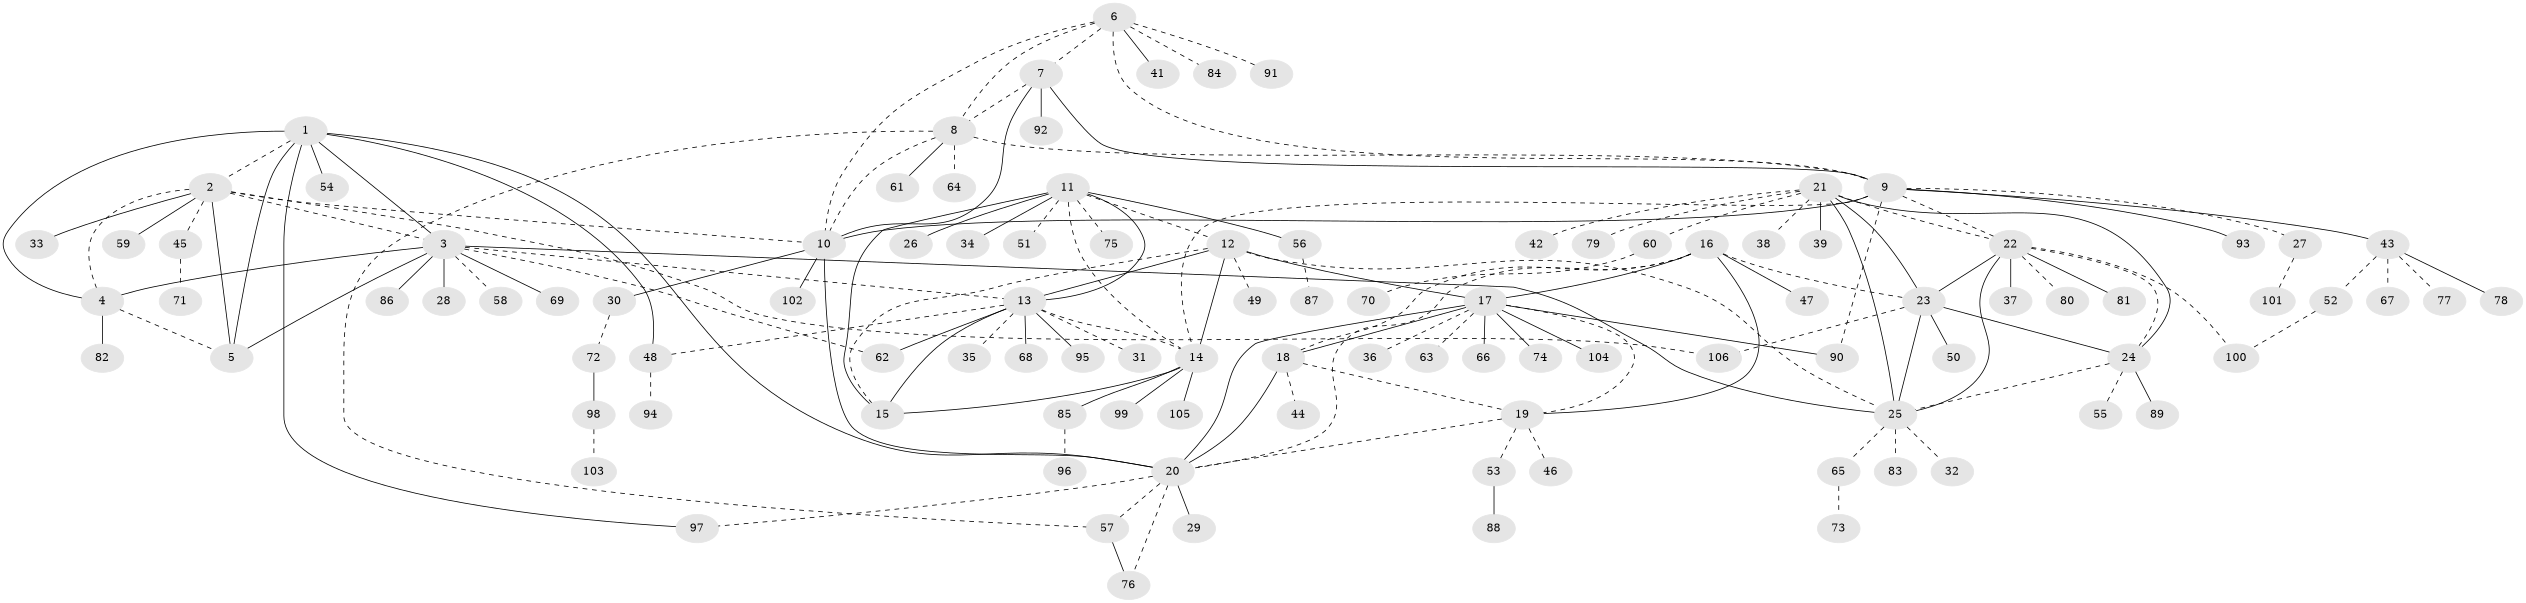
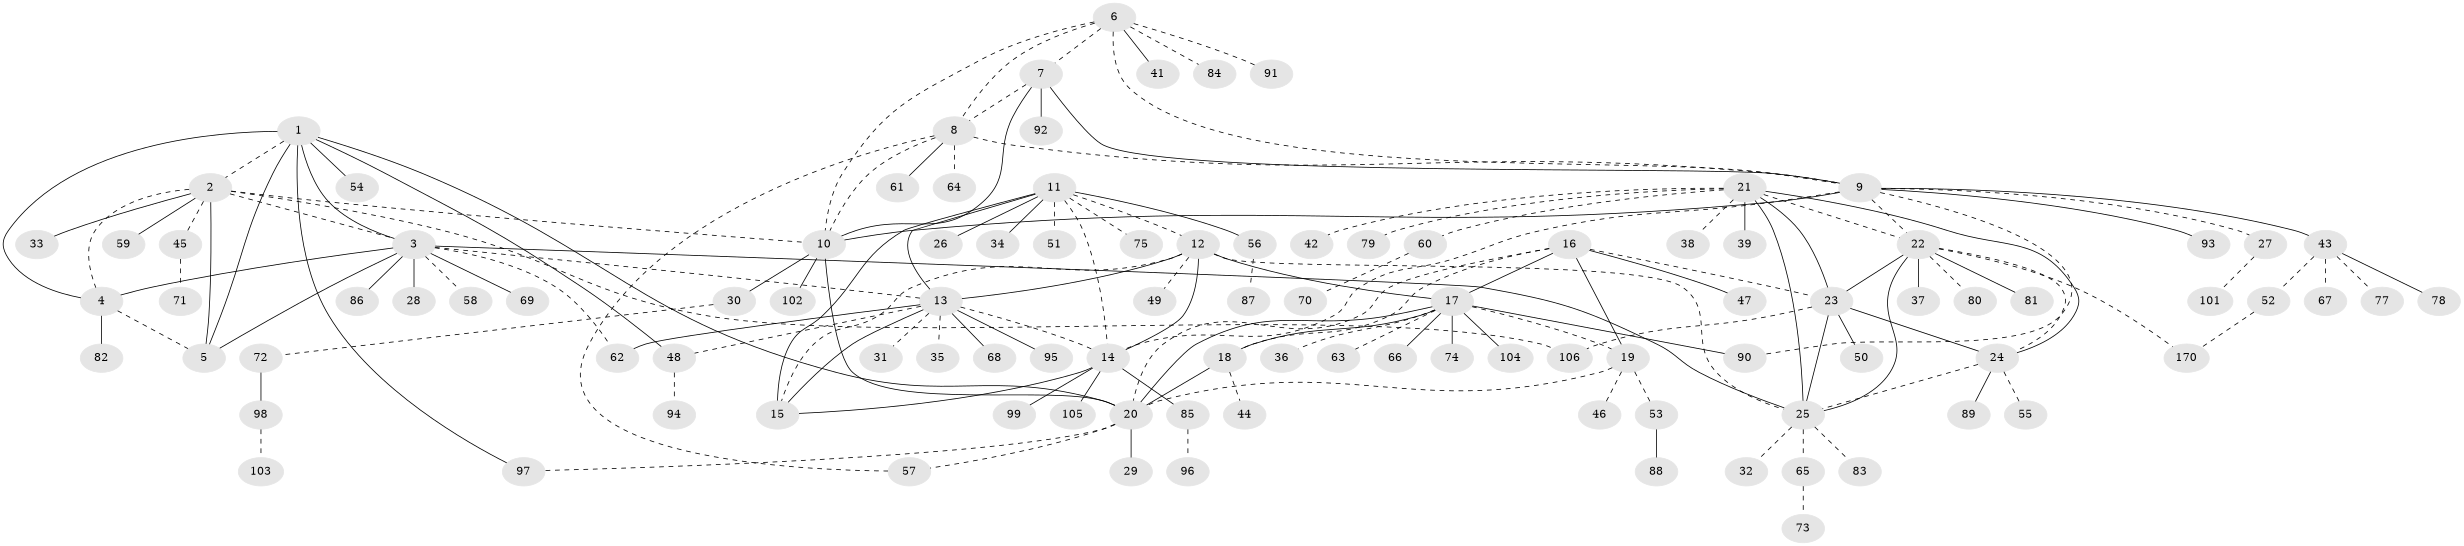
(2236, 358) -> (2187, 358)
(1403, 387) -> none
(1129, 585) -> none
